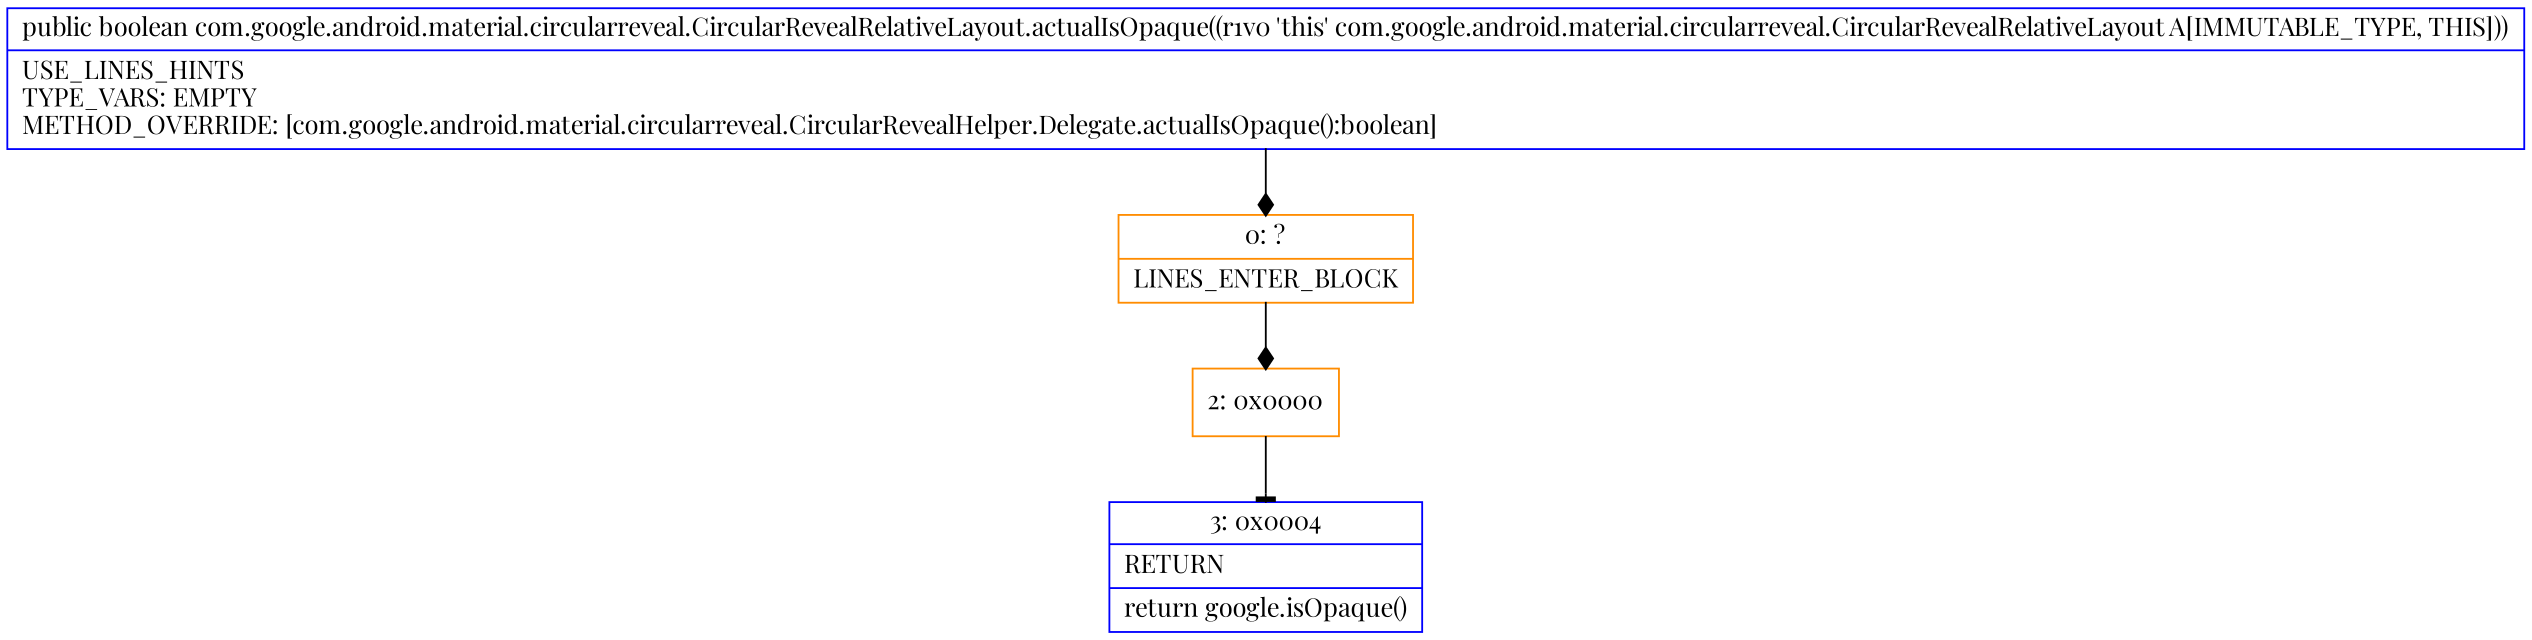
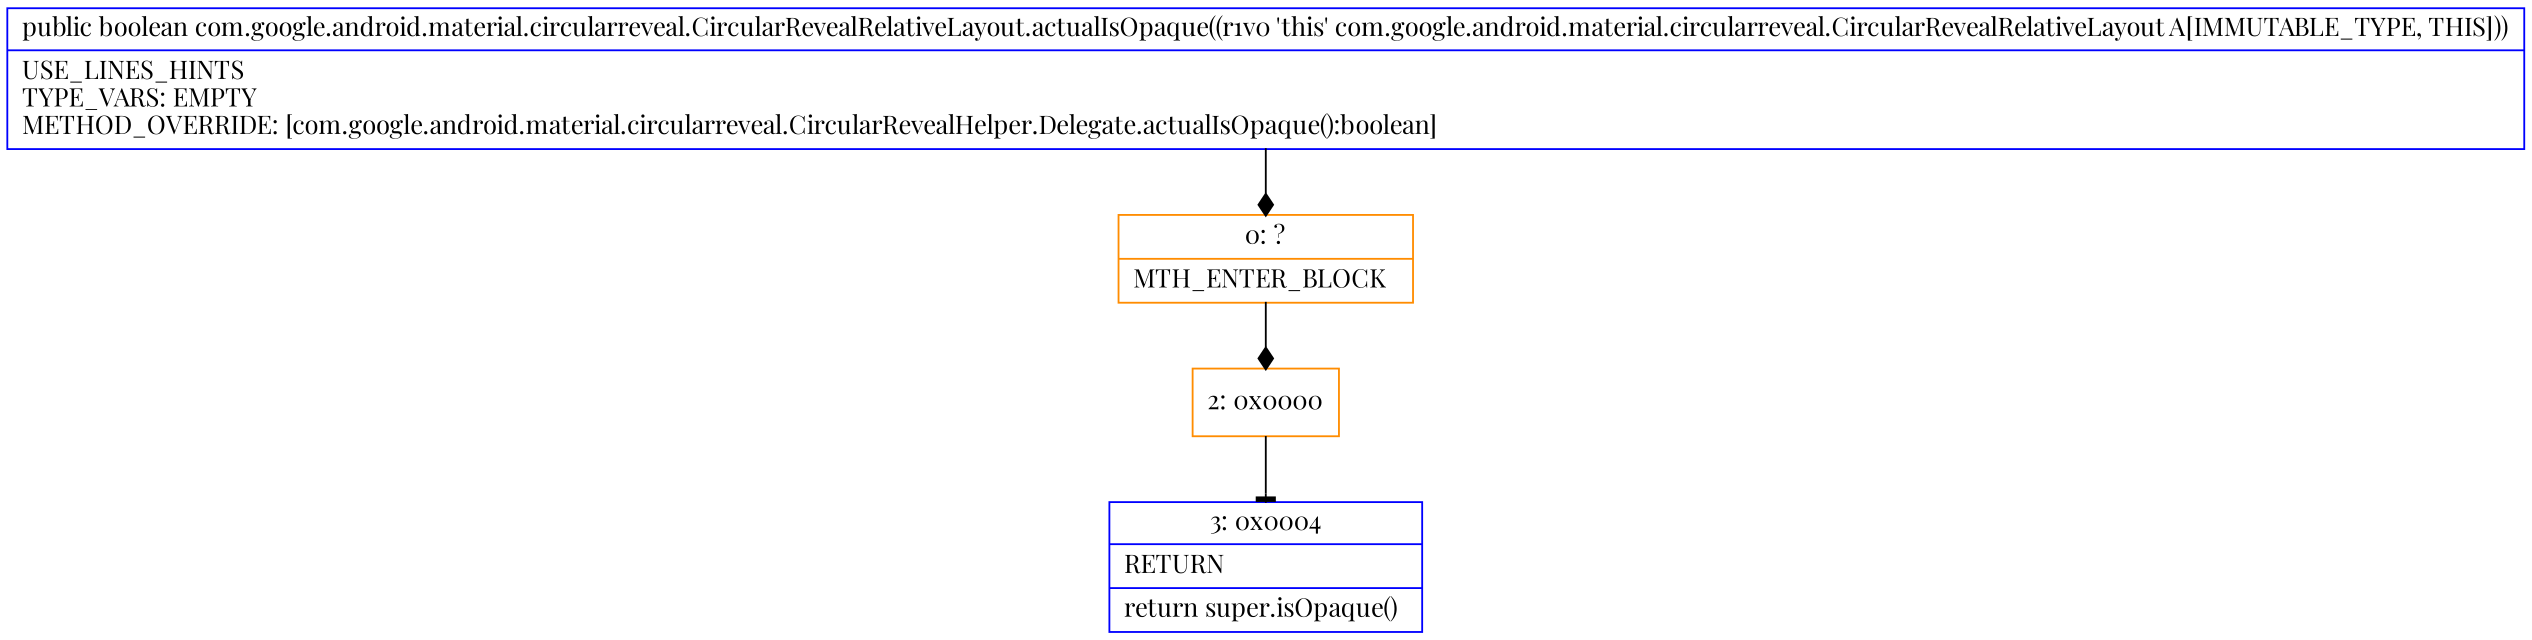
(1266, 280) -> (1260, 280)
(1266, 609) -> (1261, 609)
